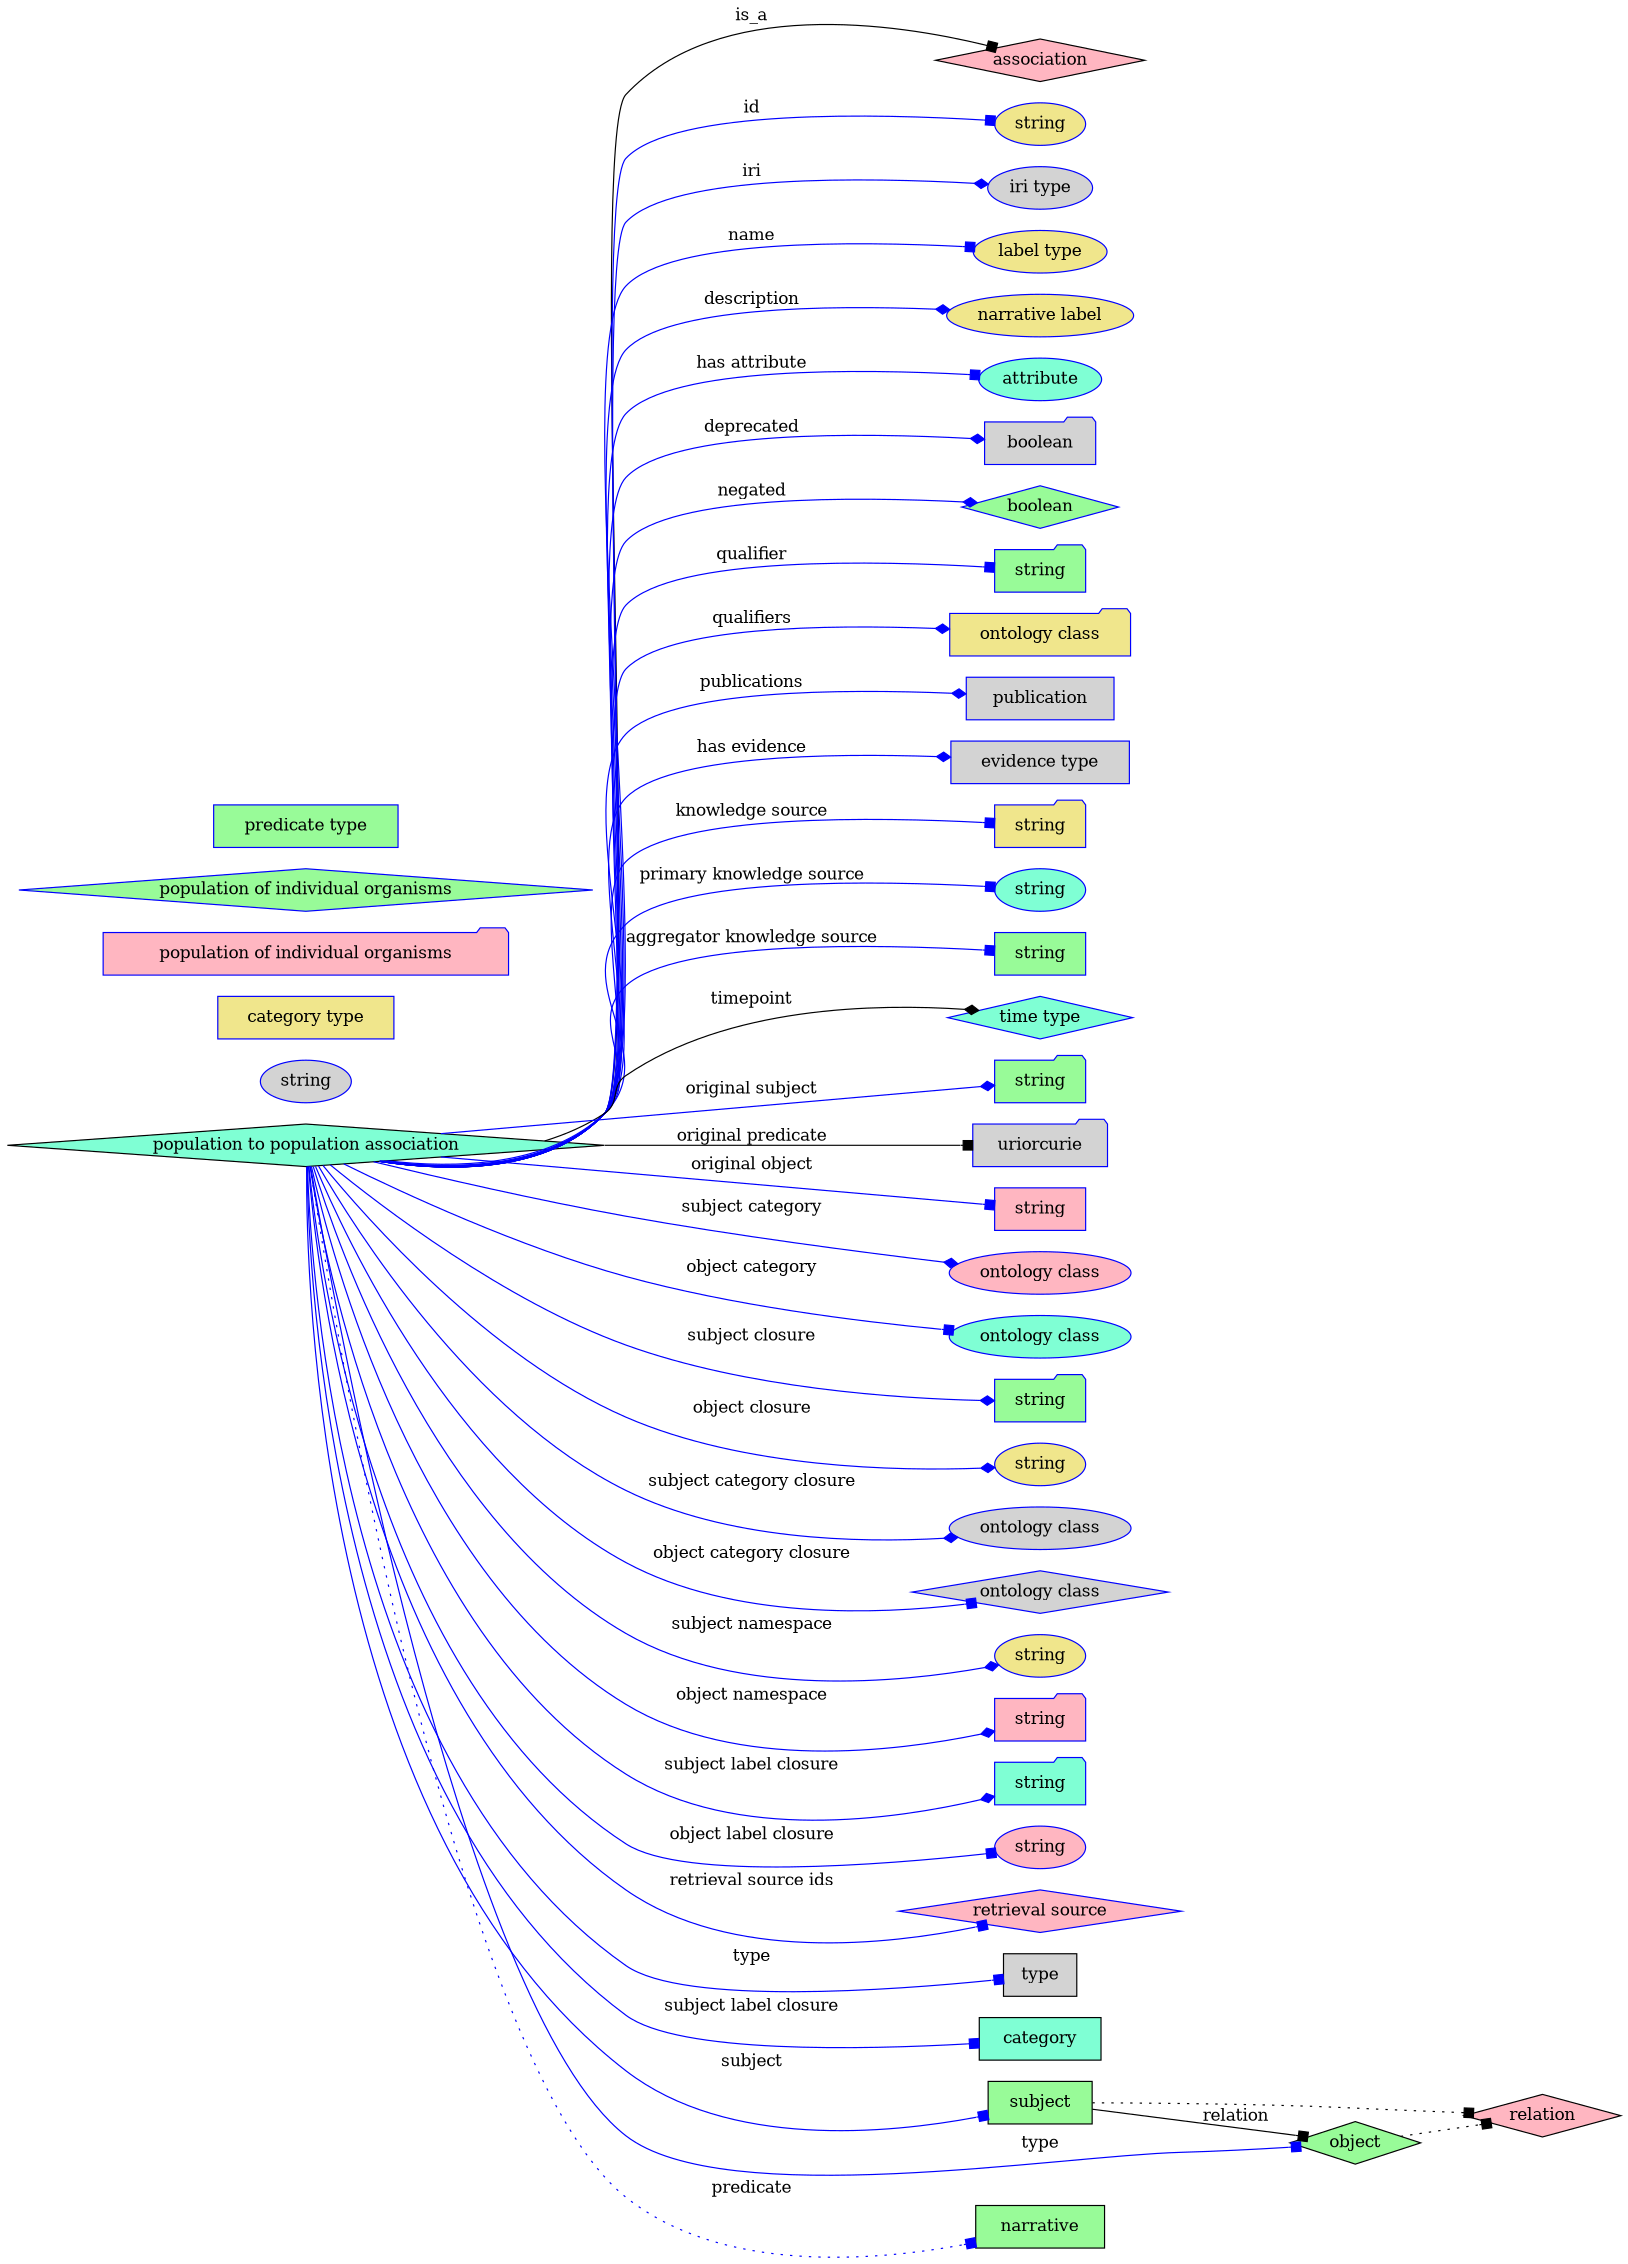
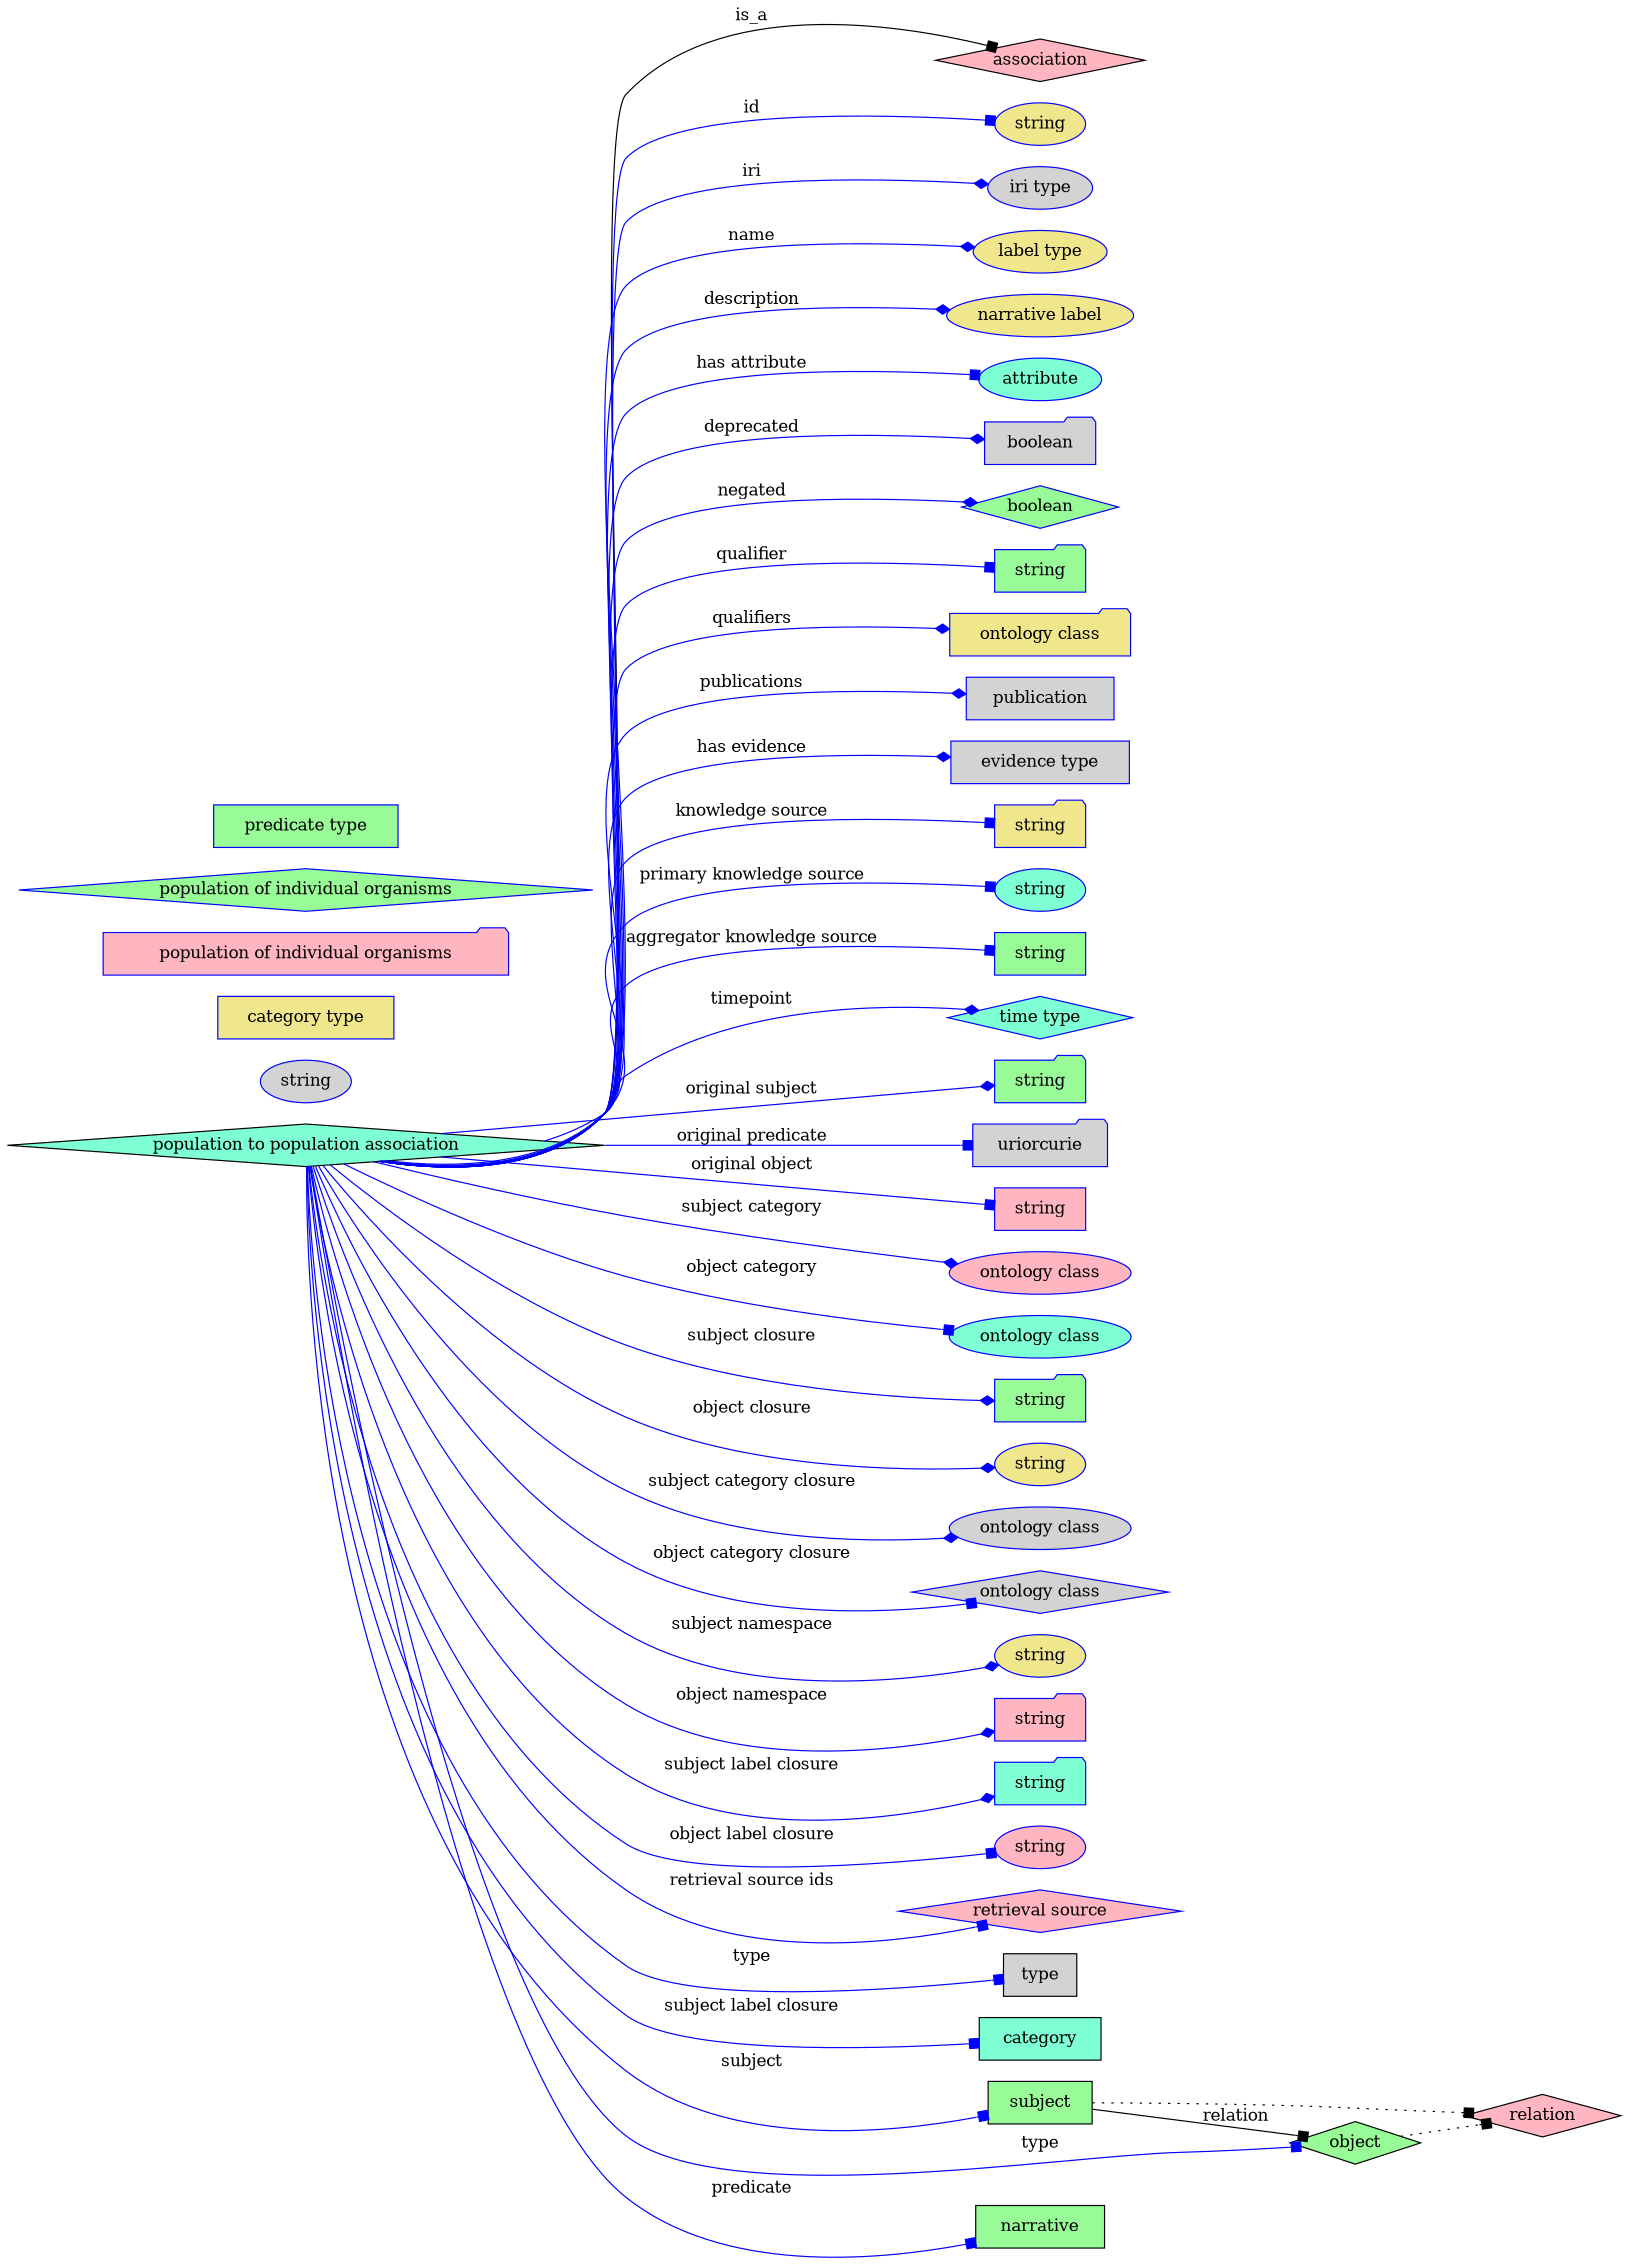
(623, 295) -> (612, 648)
(735, 1028) -> (735, 1028)
(783, 1145) -> (783, 1145)
(452, 1835) -> (452, 1835)
